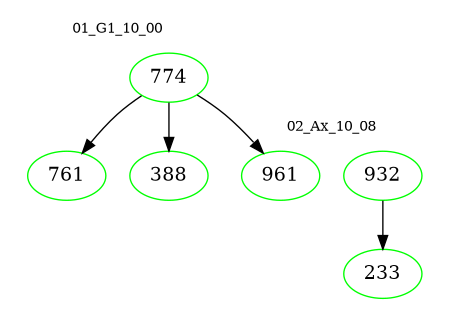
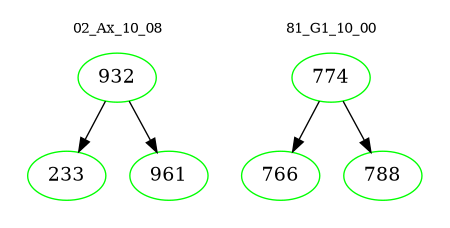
(118, 29) -> (332, 29)
(240, 128) -> (140, 121)
(67, 176) -> (281, 176)
(169, 176) -> (383, 176)
